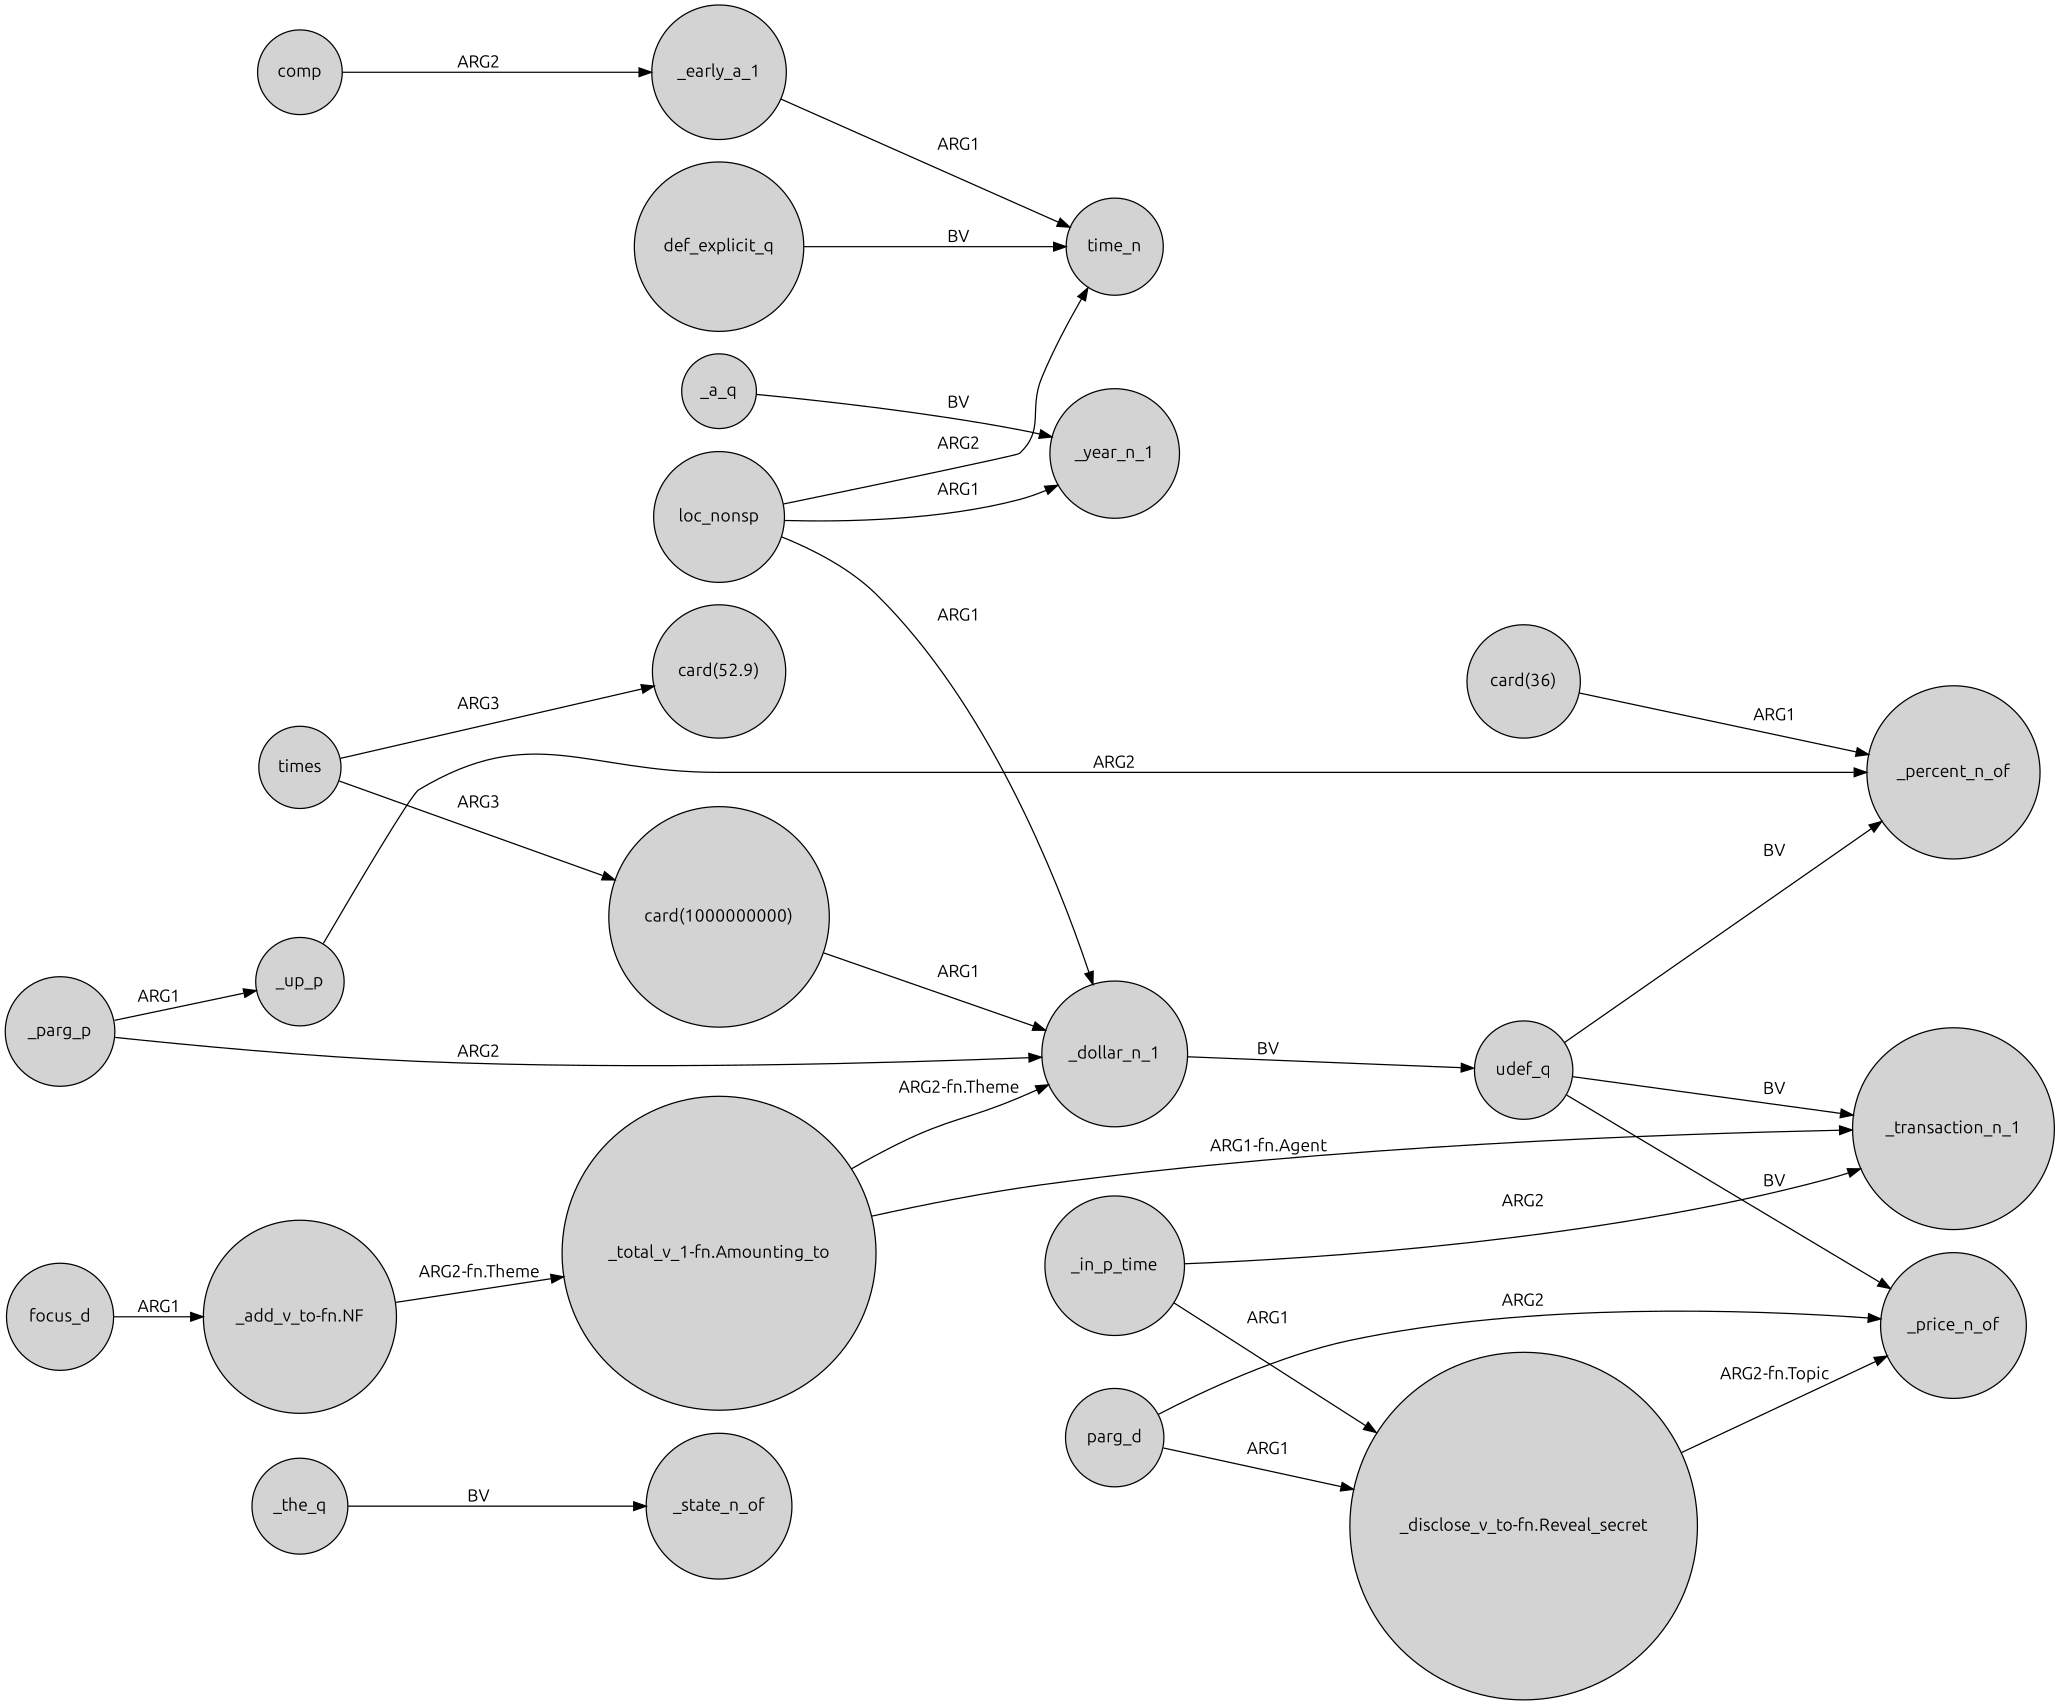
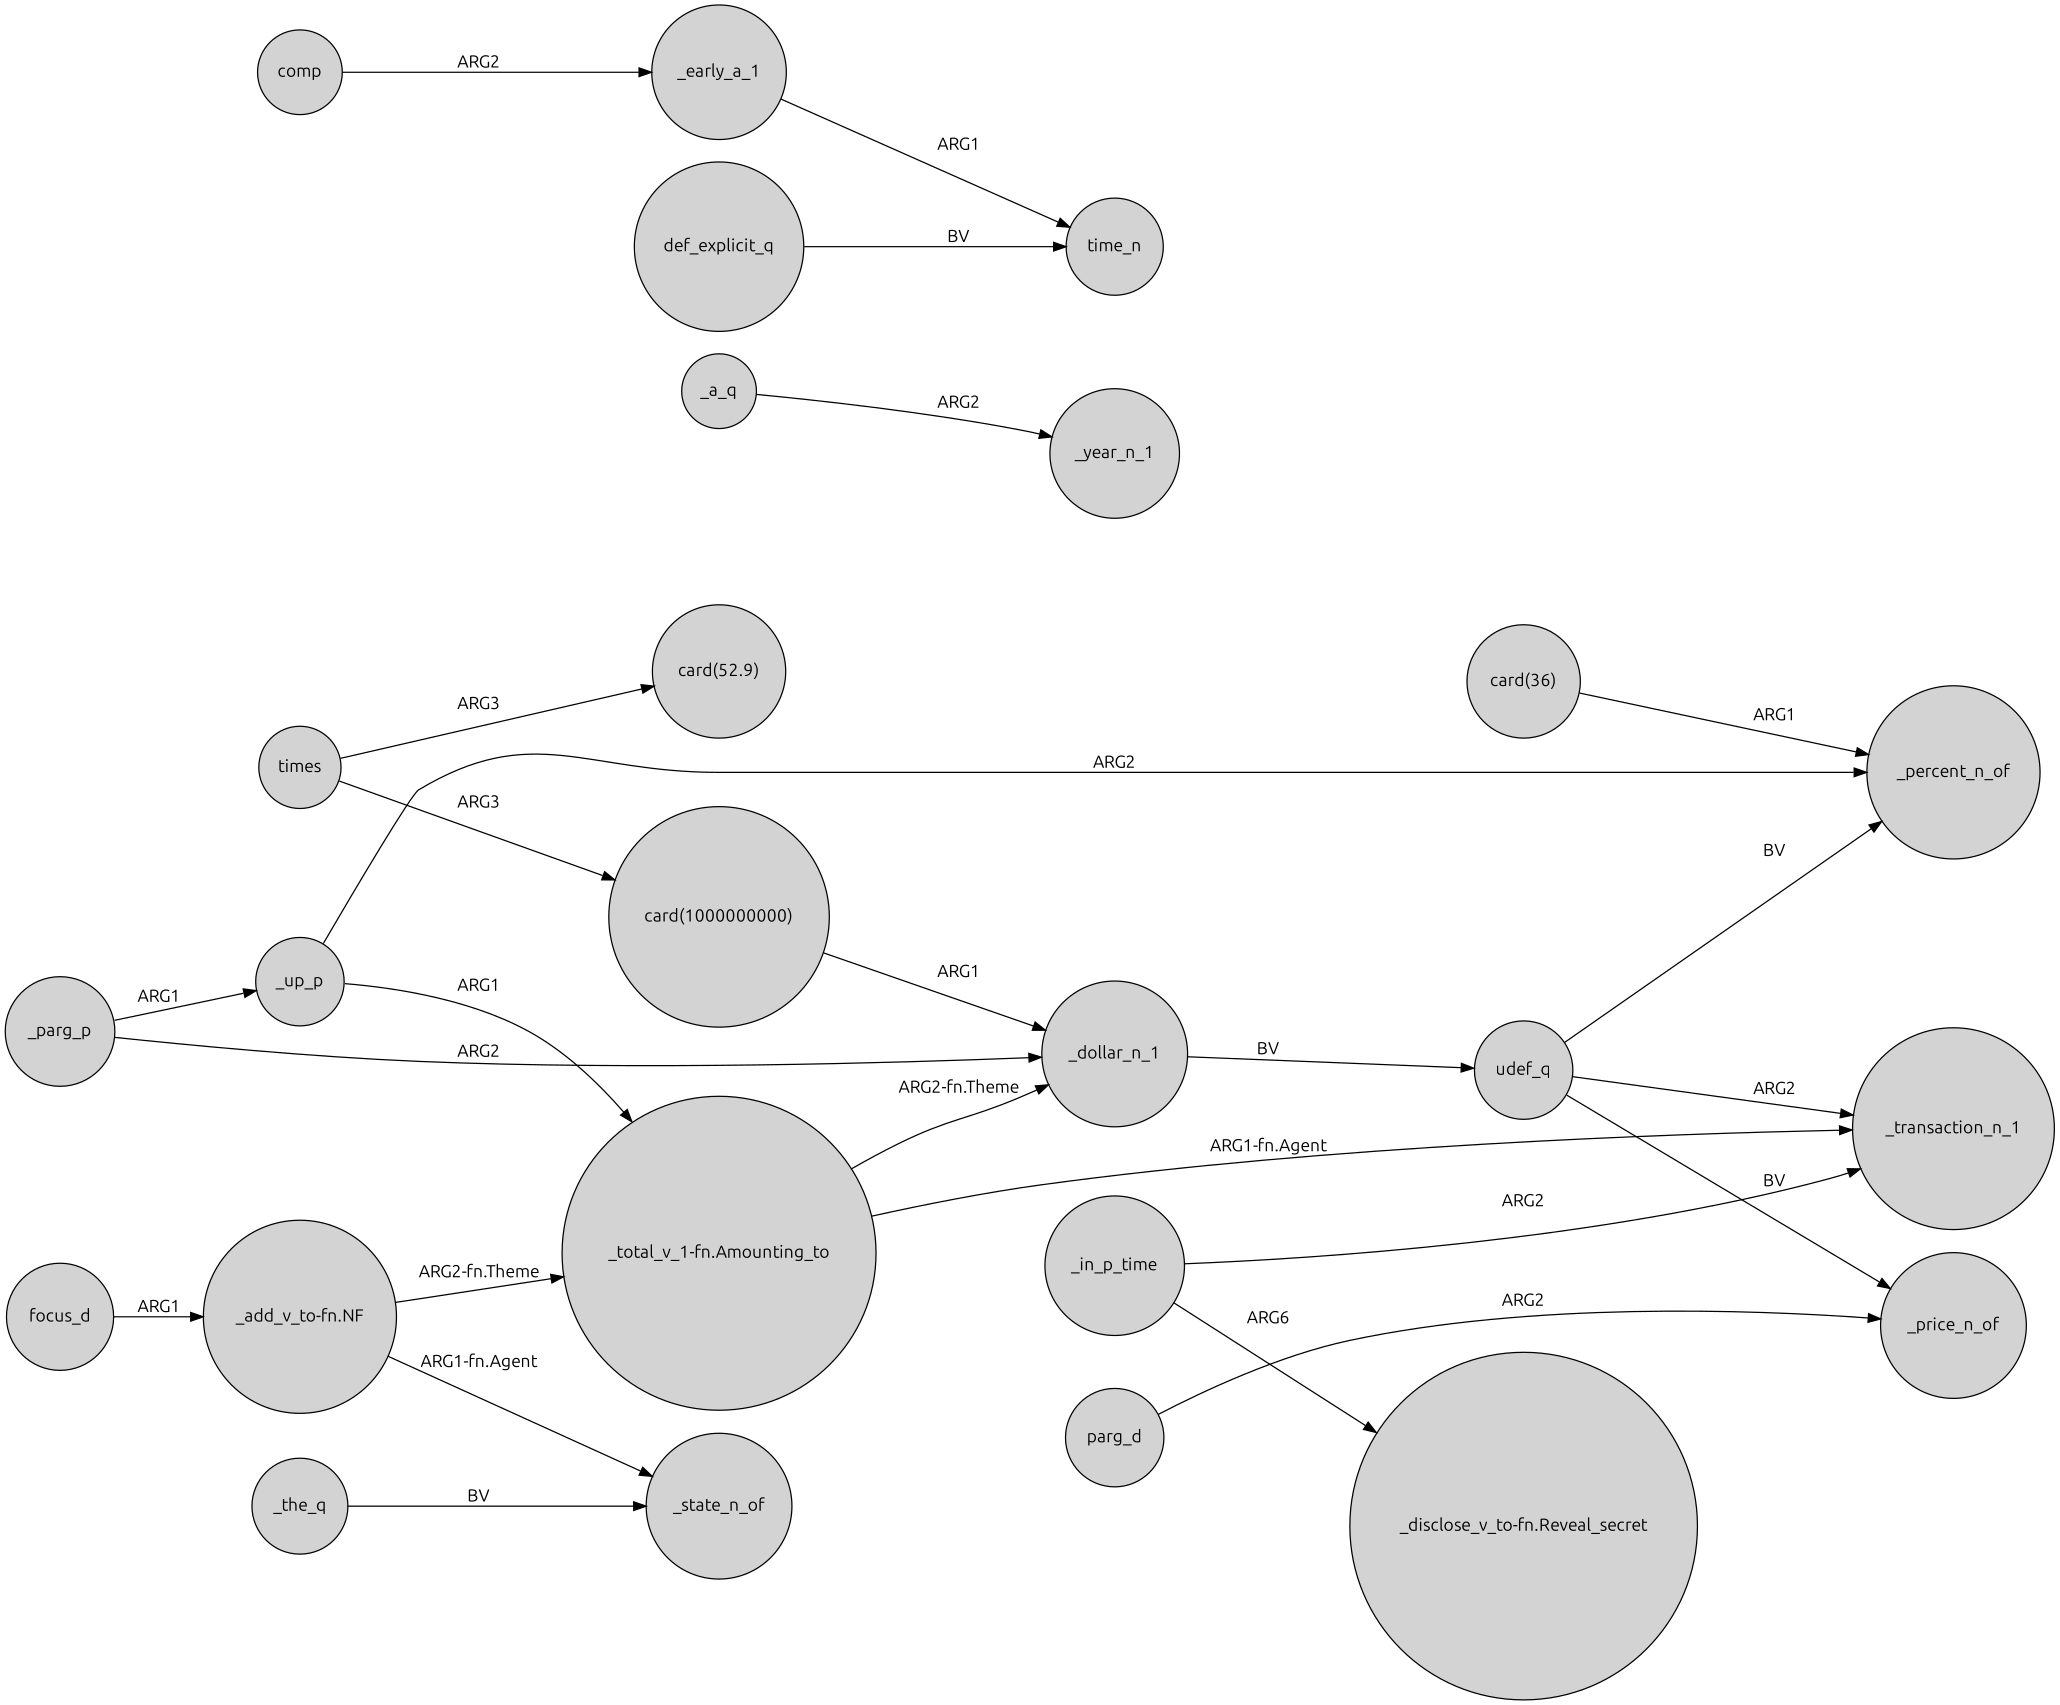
(959, 403) -> (959, 403)
(719, 517) -> none
none -> (499, 1017)
(1775, 1089) -> (1775, 1089)
(1269, 1319) -> (1269, 1319)
(1779, 1407) -> none
none -> (514, 1414)
(1252, 1467) -> none
